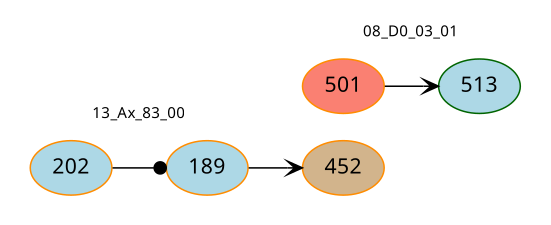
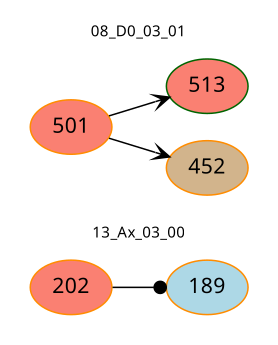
(479, 86) -> (207, 86)
(139, 114) -> (139, 234)
(71, 168) -> (71, 287)
(270, 168) -> (132, 145)
